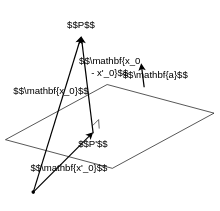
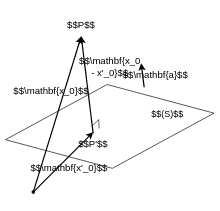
none -> (168, 114)
